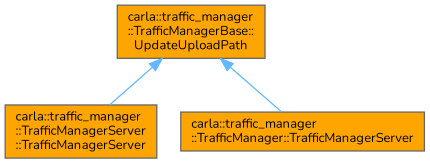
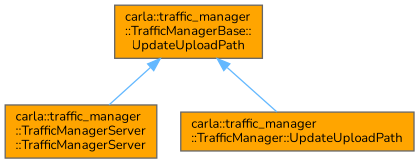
(303, 132) -> (297, 132)
